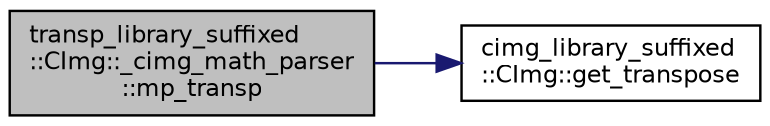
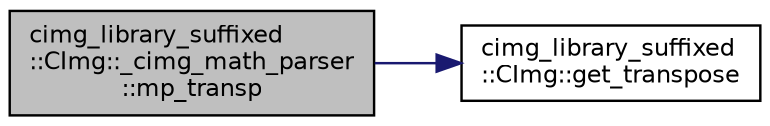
(192, 63) -> (192, 63)
